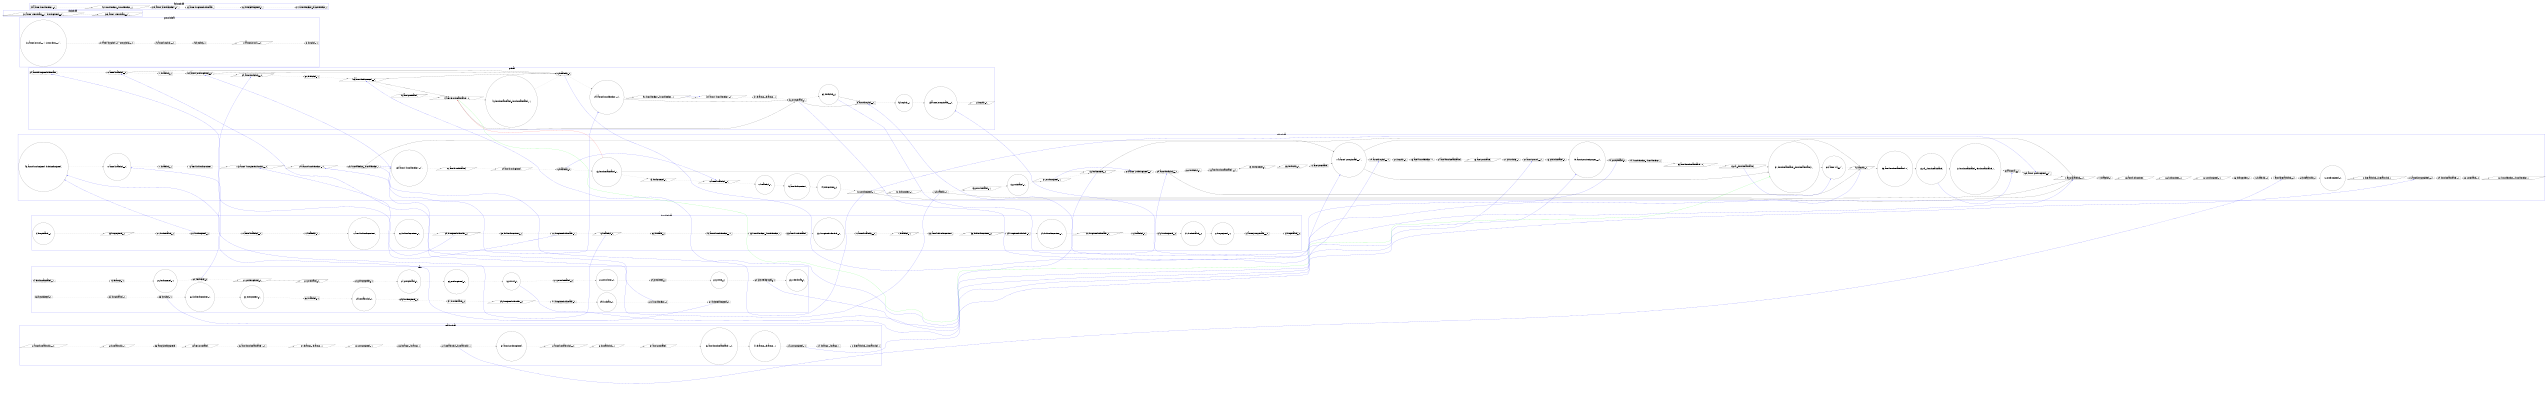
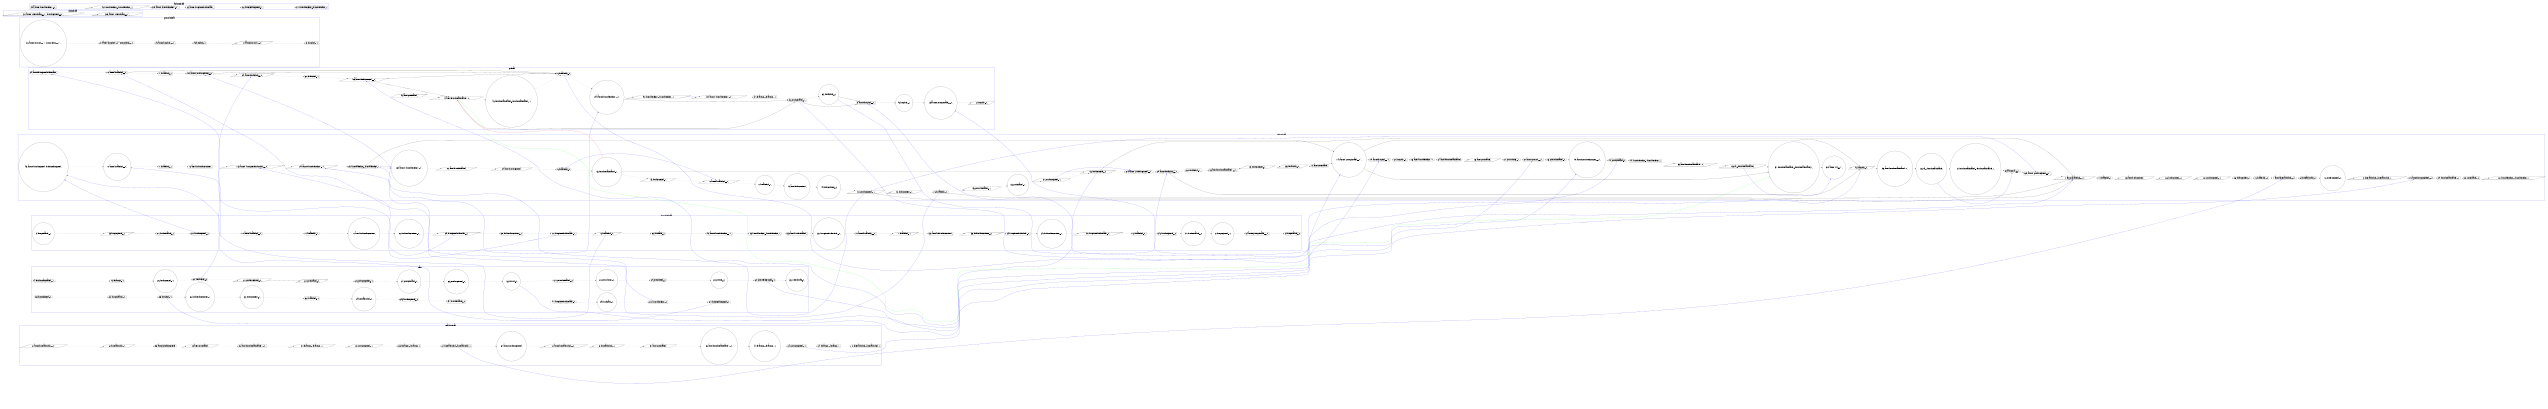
(512, 302) -> none
